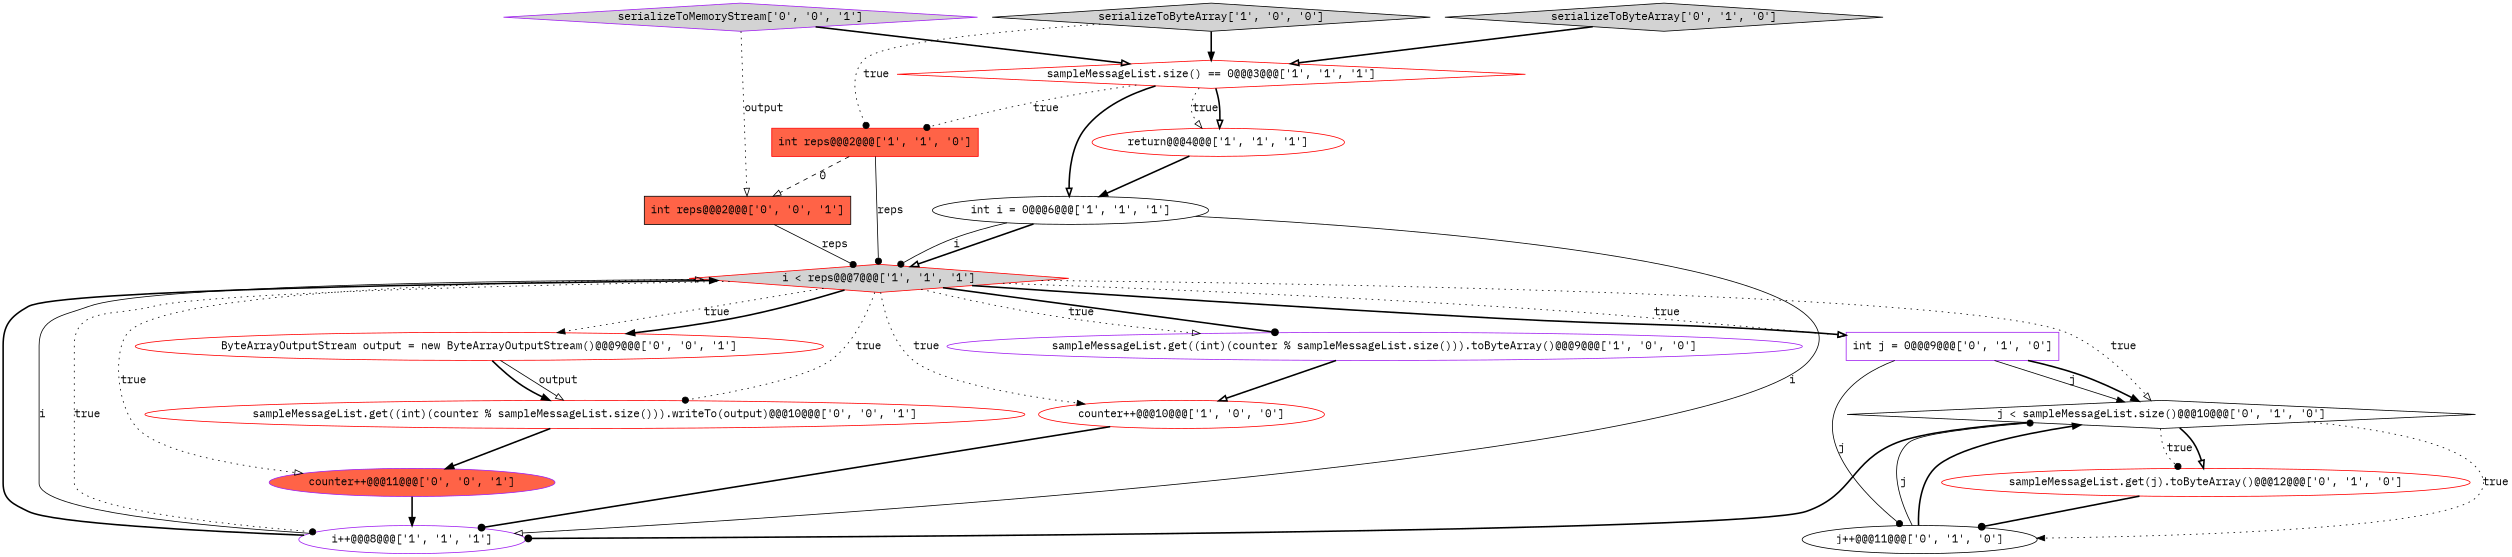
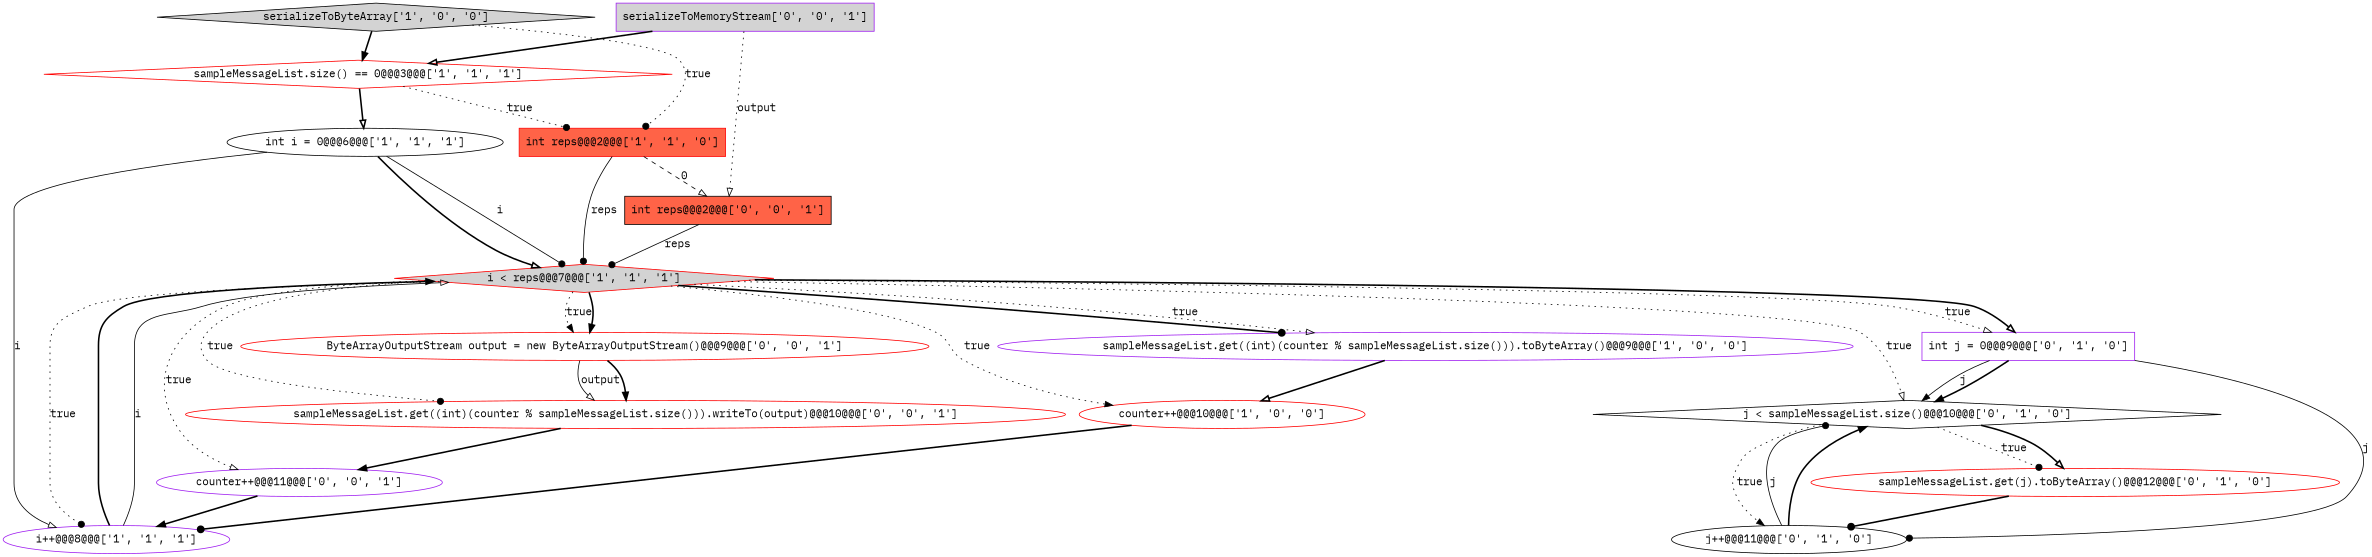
(741, 17) -> (745, 17)
(1664, 17) -> none
(1218, 142) -> none
(412, 482) -> (299, 482)
(1293, 532) -> none
